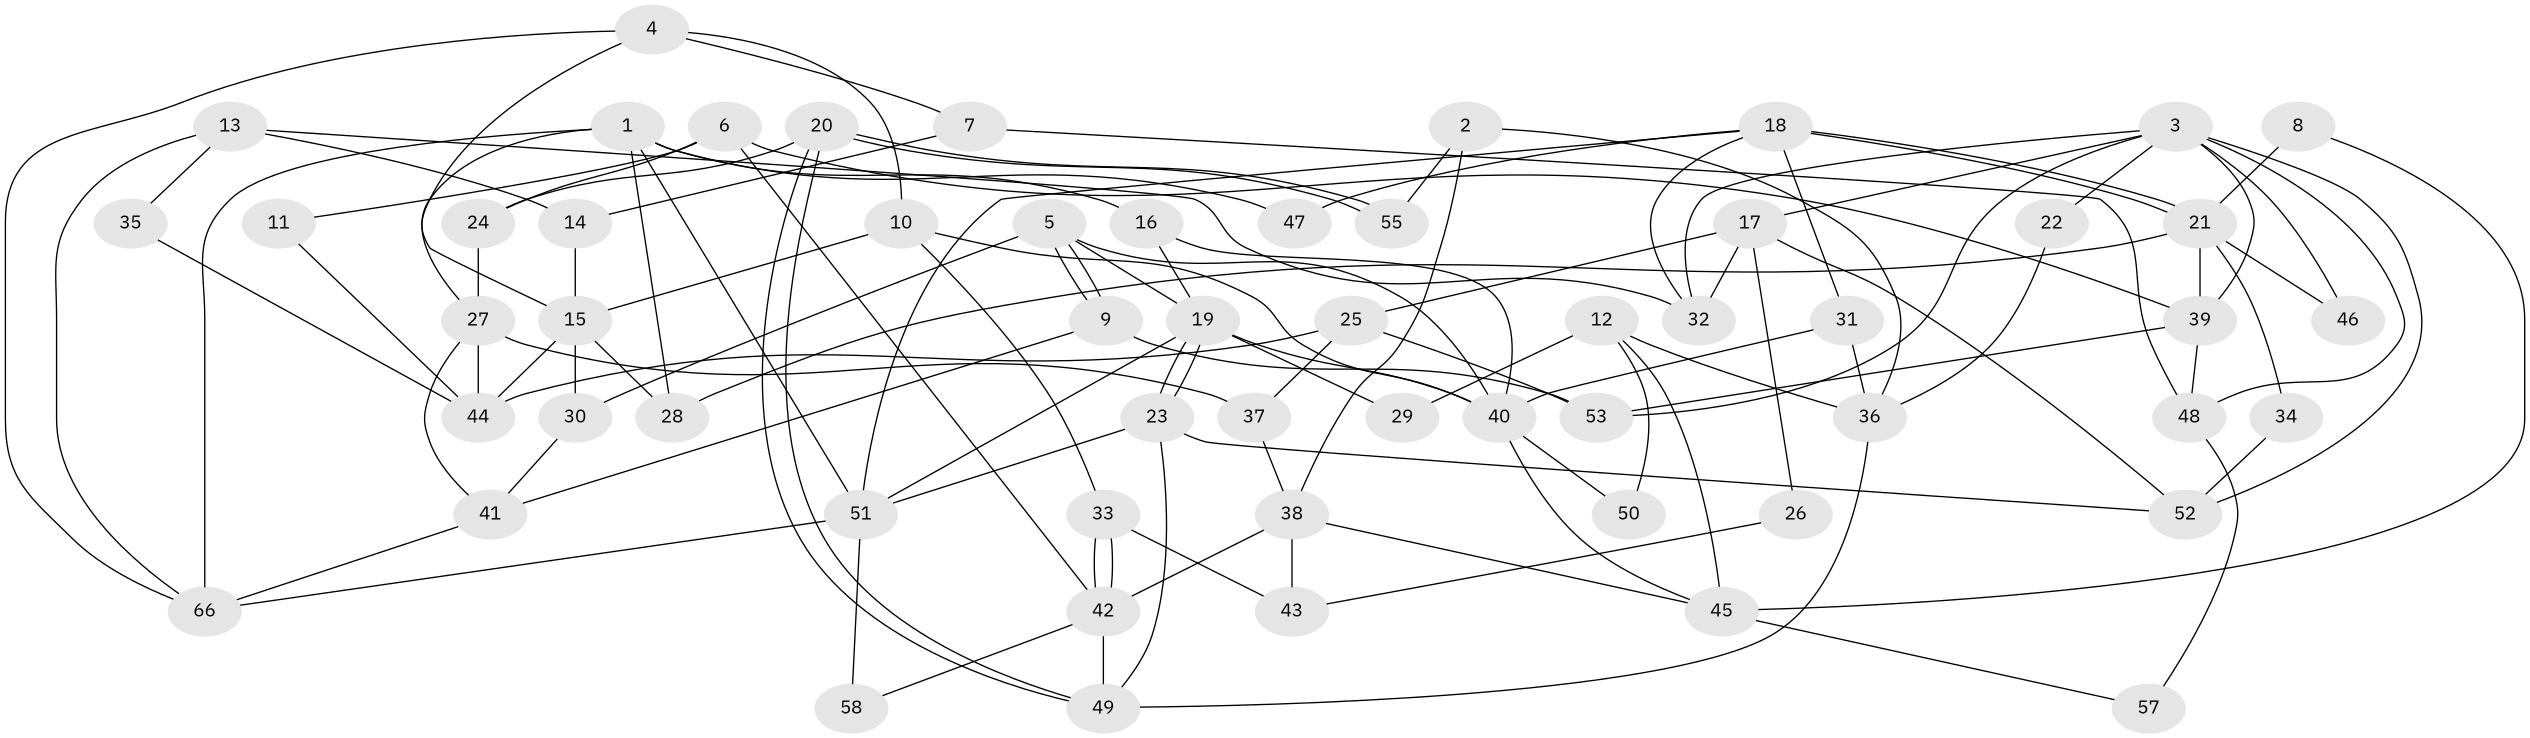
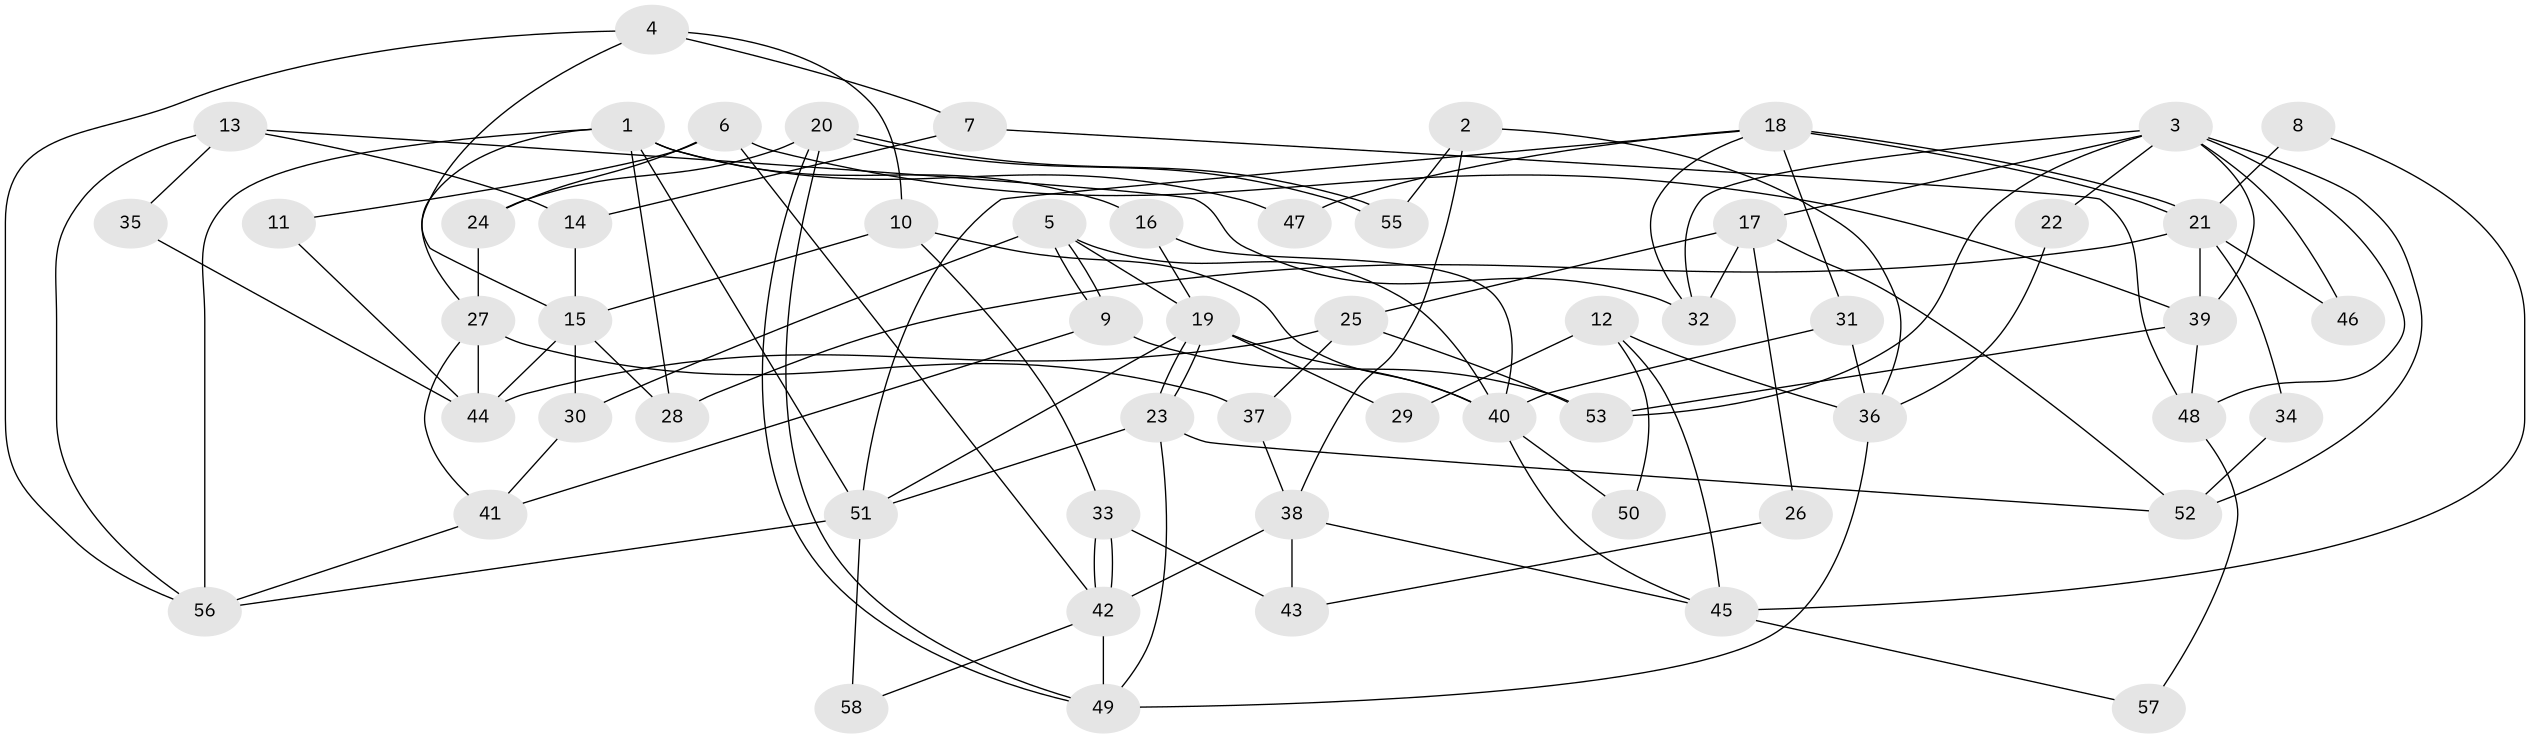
(205, 612) -> (205, 612)
